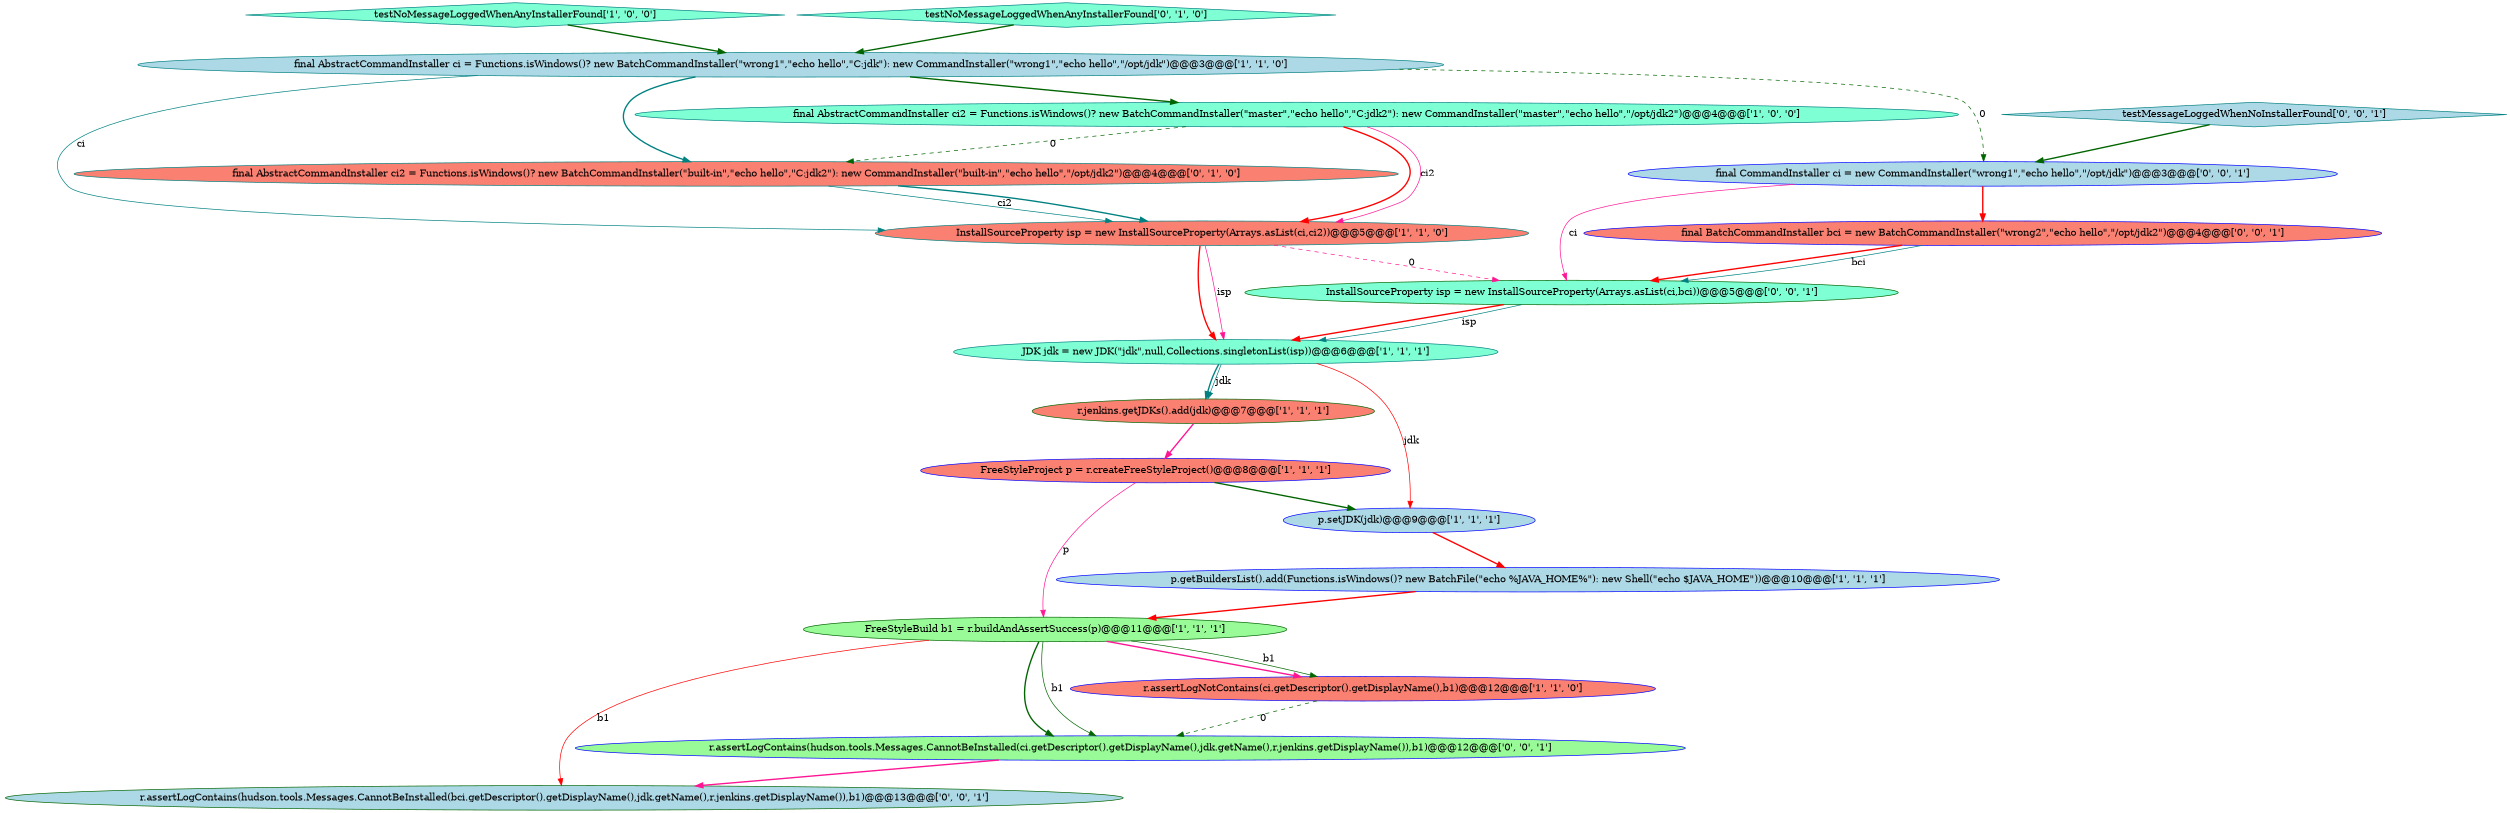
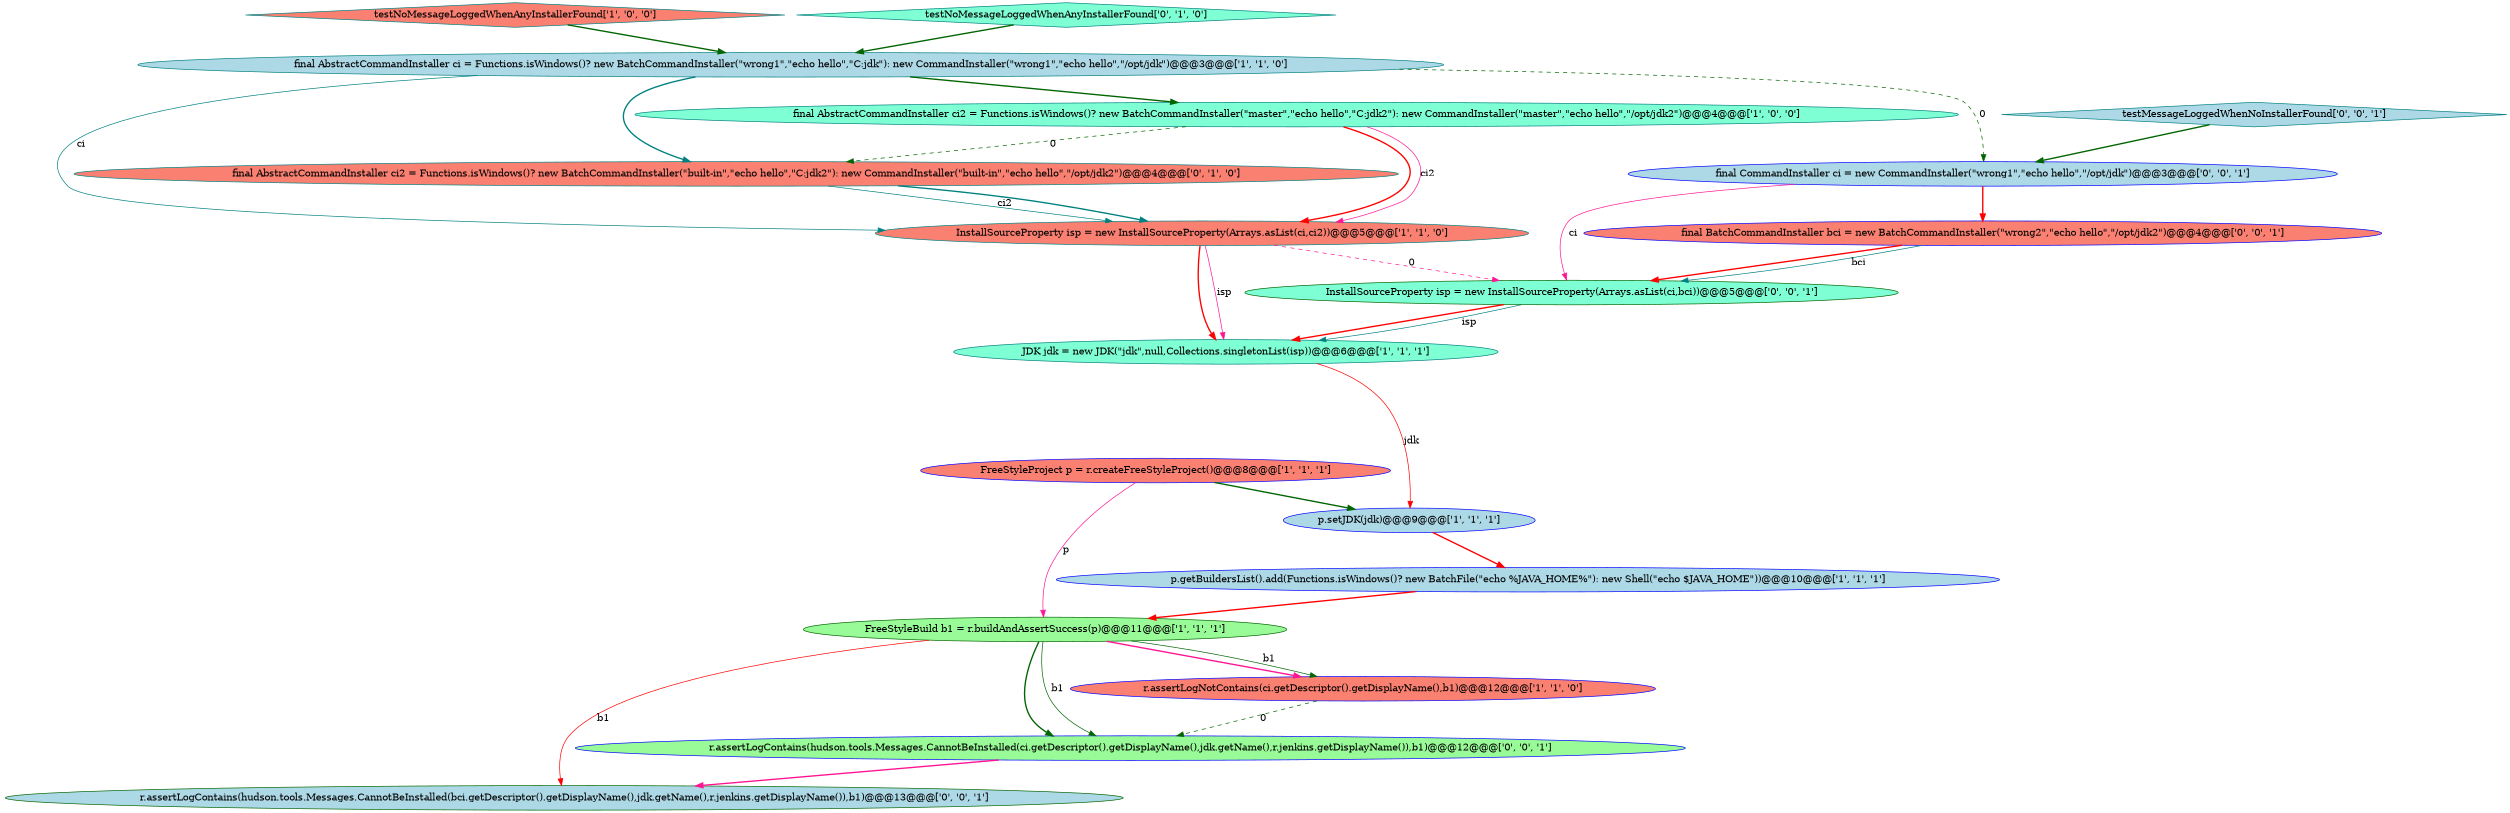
(515, 15) -> (515, 15)
(1203, 411) -> none
